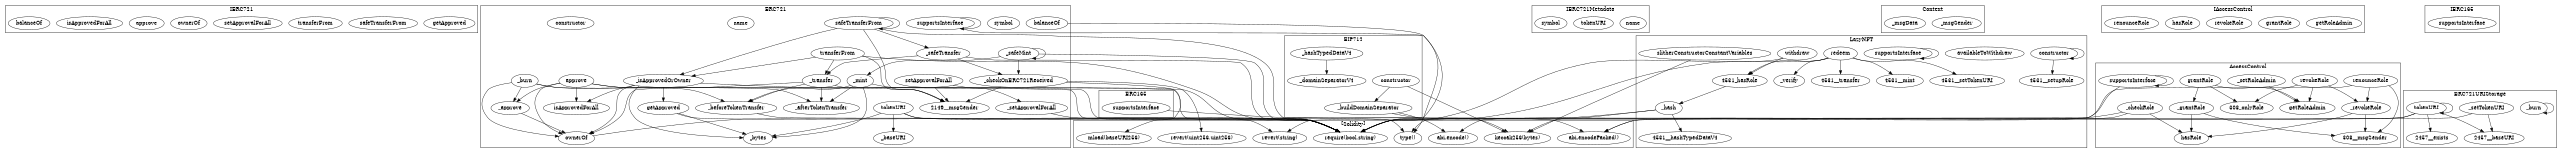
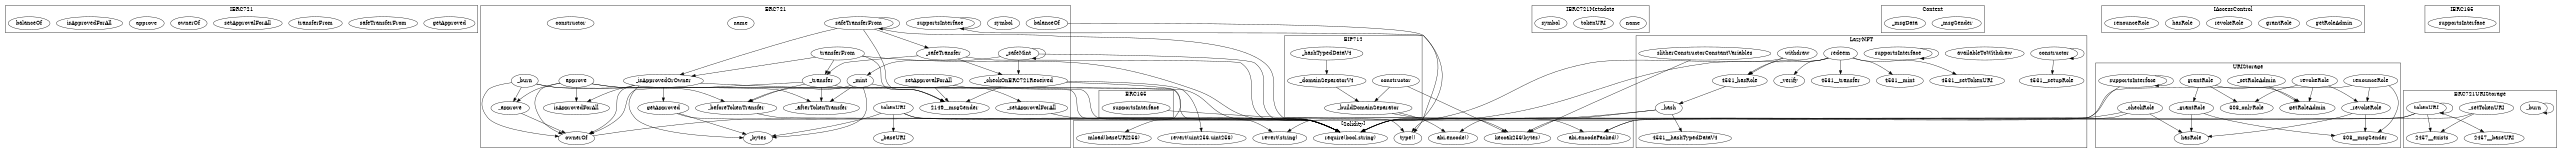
(2248, 67) -> (2248, 67)
none -> (1346, 93)
(2490, 121) -> (2458, 122)
